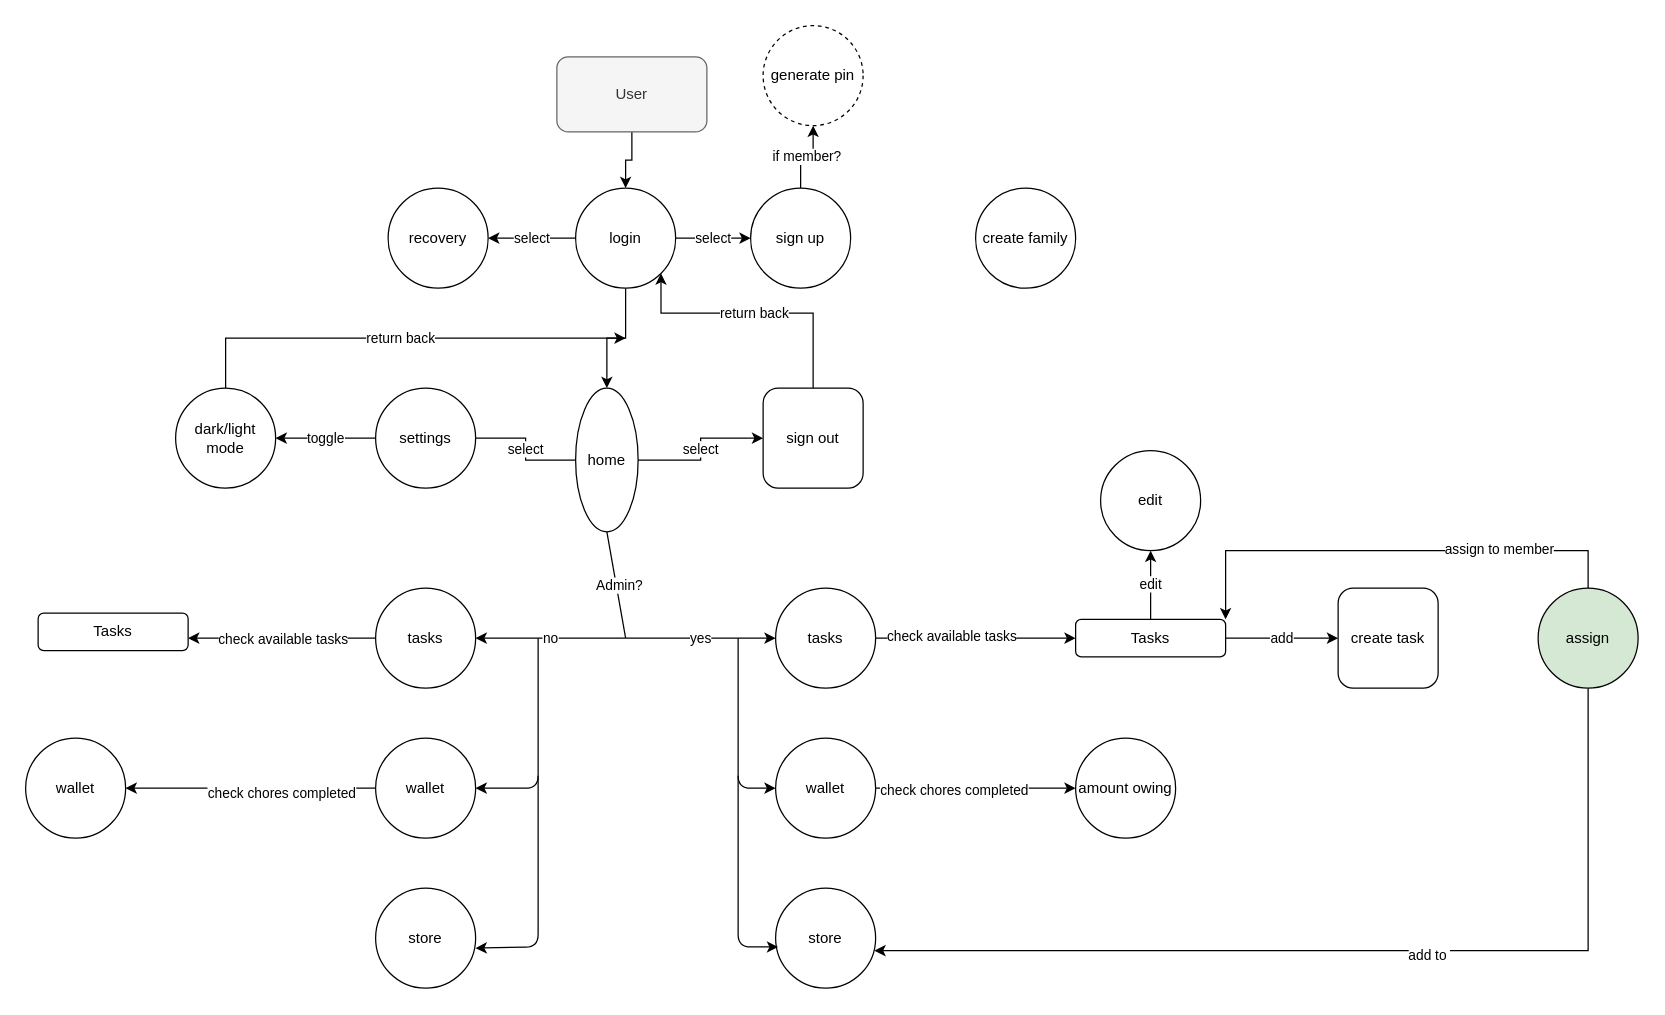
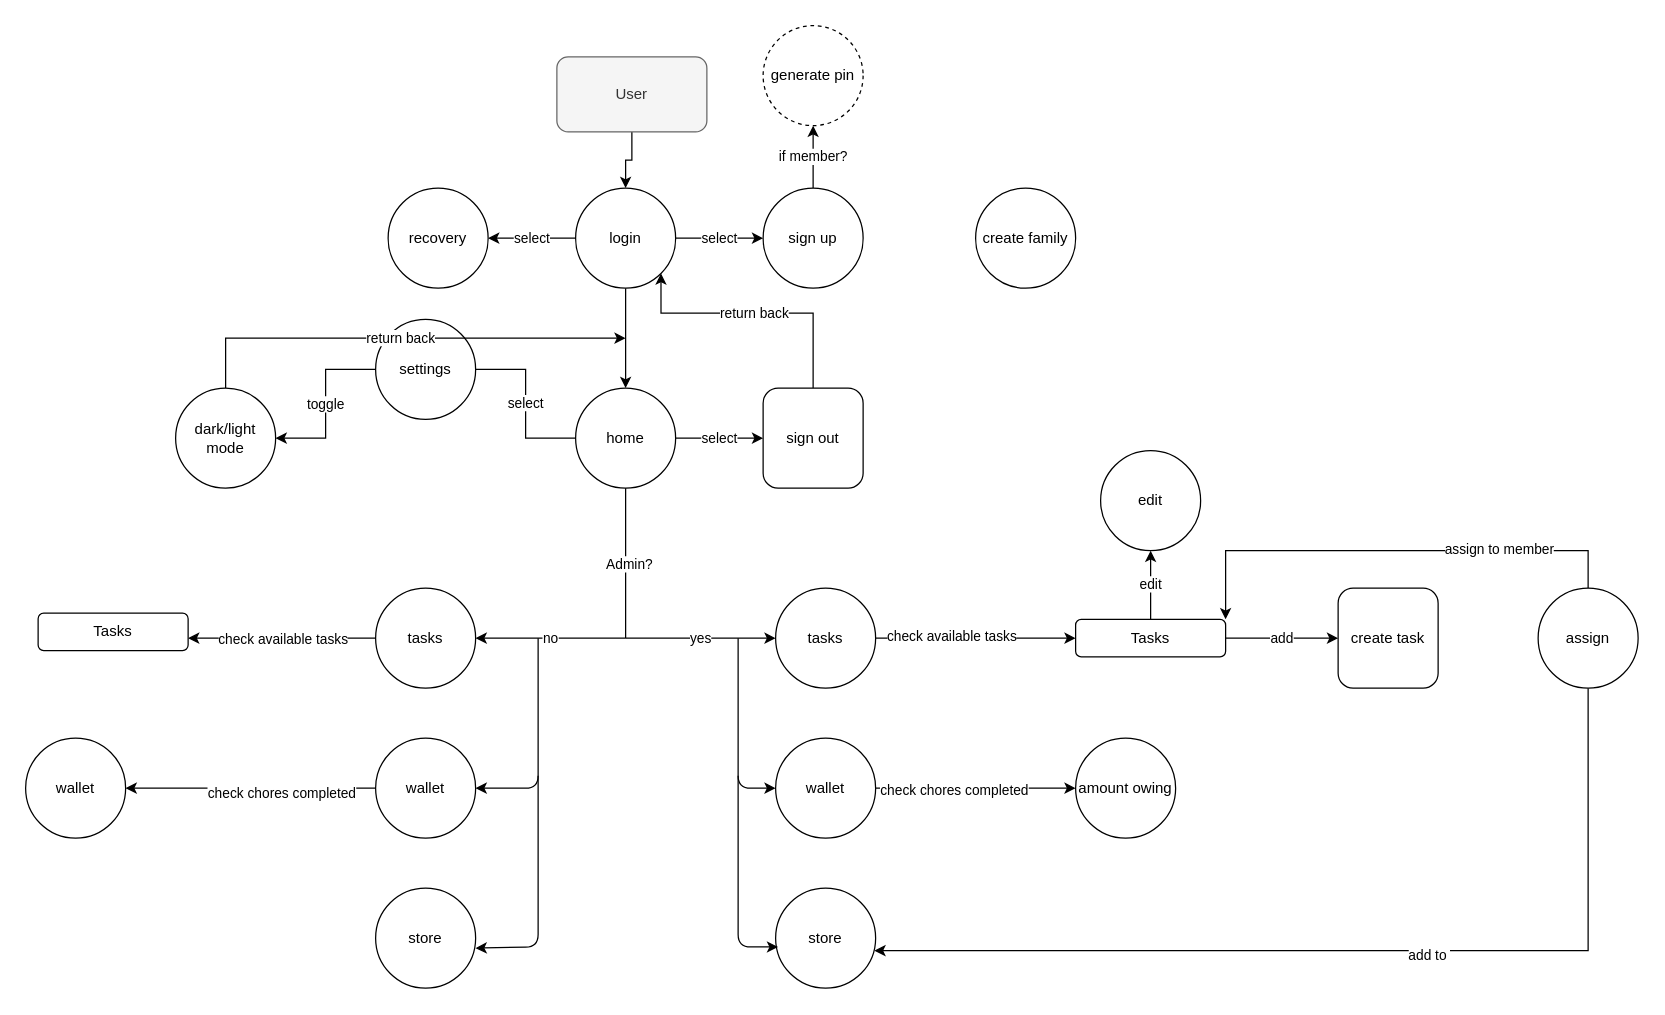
(801, 238) -> (813, 238)
(426, 438) -> (426, 369)
(607, 460) -> (626, 438)
(1588, 638) -> (1588, 638)
